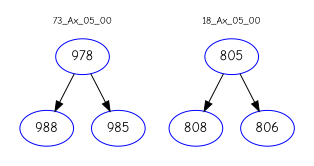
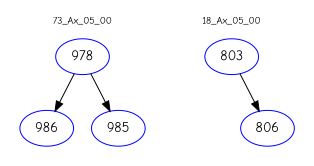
(232, 57) -> (232, 57)
(47, 128) -> (47, 128)
(196, 128) -> none
